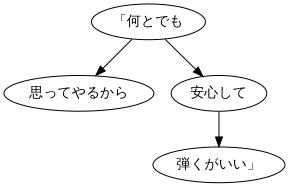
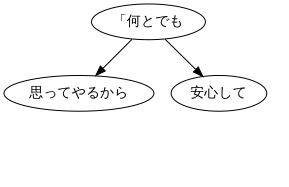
(219, 165) -> none
